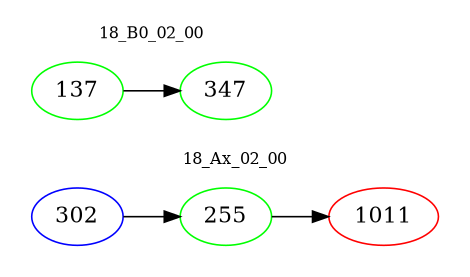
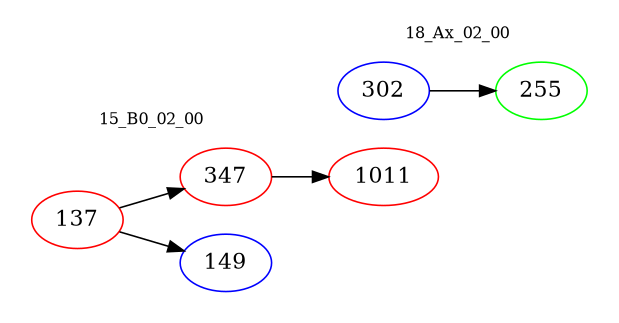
(152, 34) -> (152, 120)
(77, 91) -> (77, 220)
(226, 91) -> (226, 177)
(292, 217) -> (294, 177)
none -> (226, 263)
